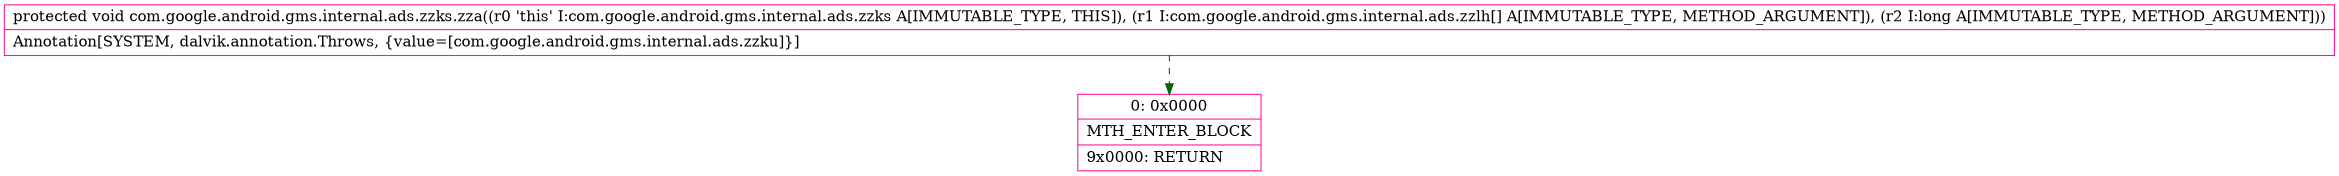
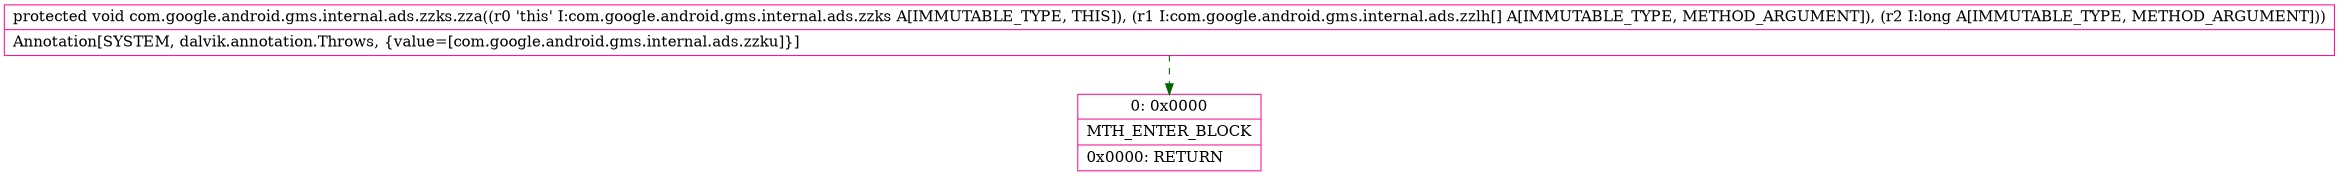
(1162, 157) -> (1162, 157)
